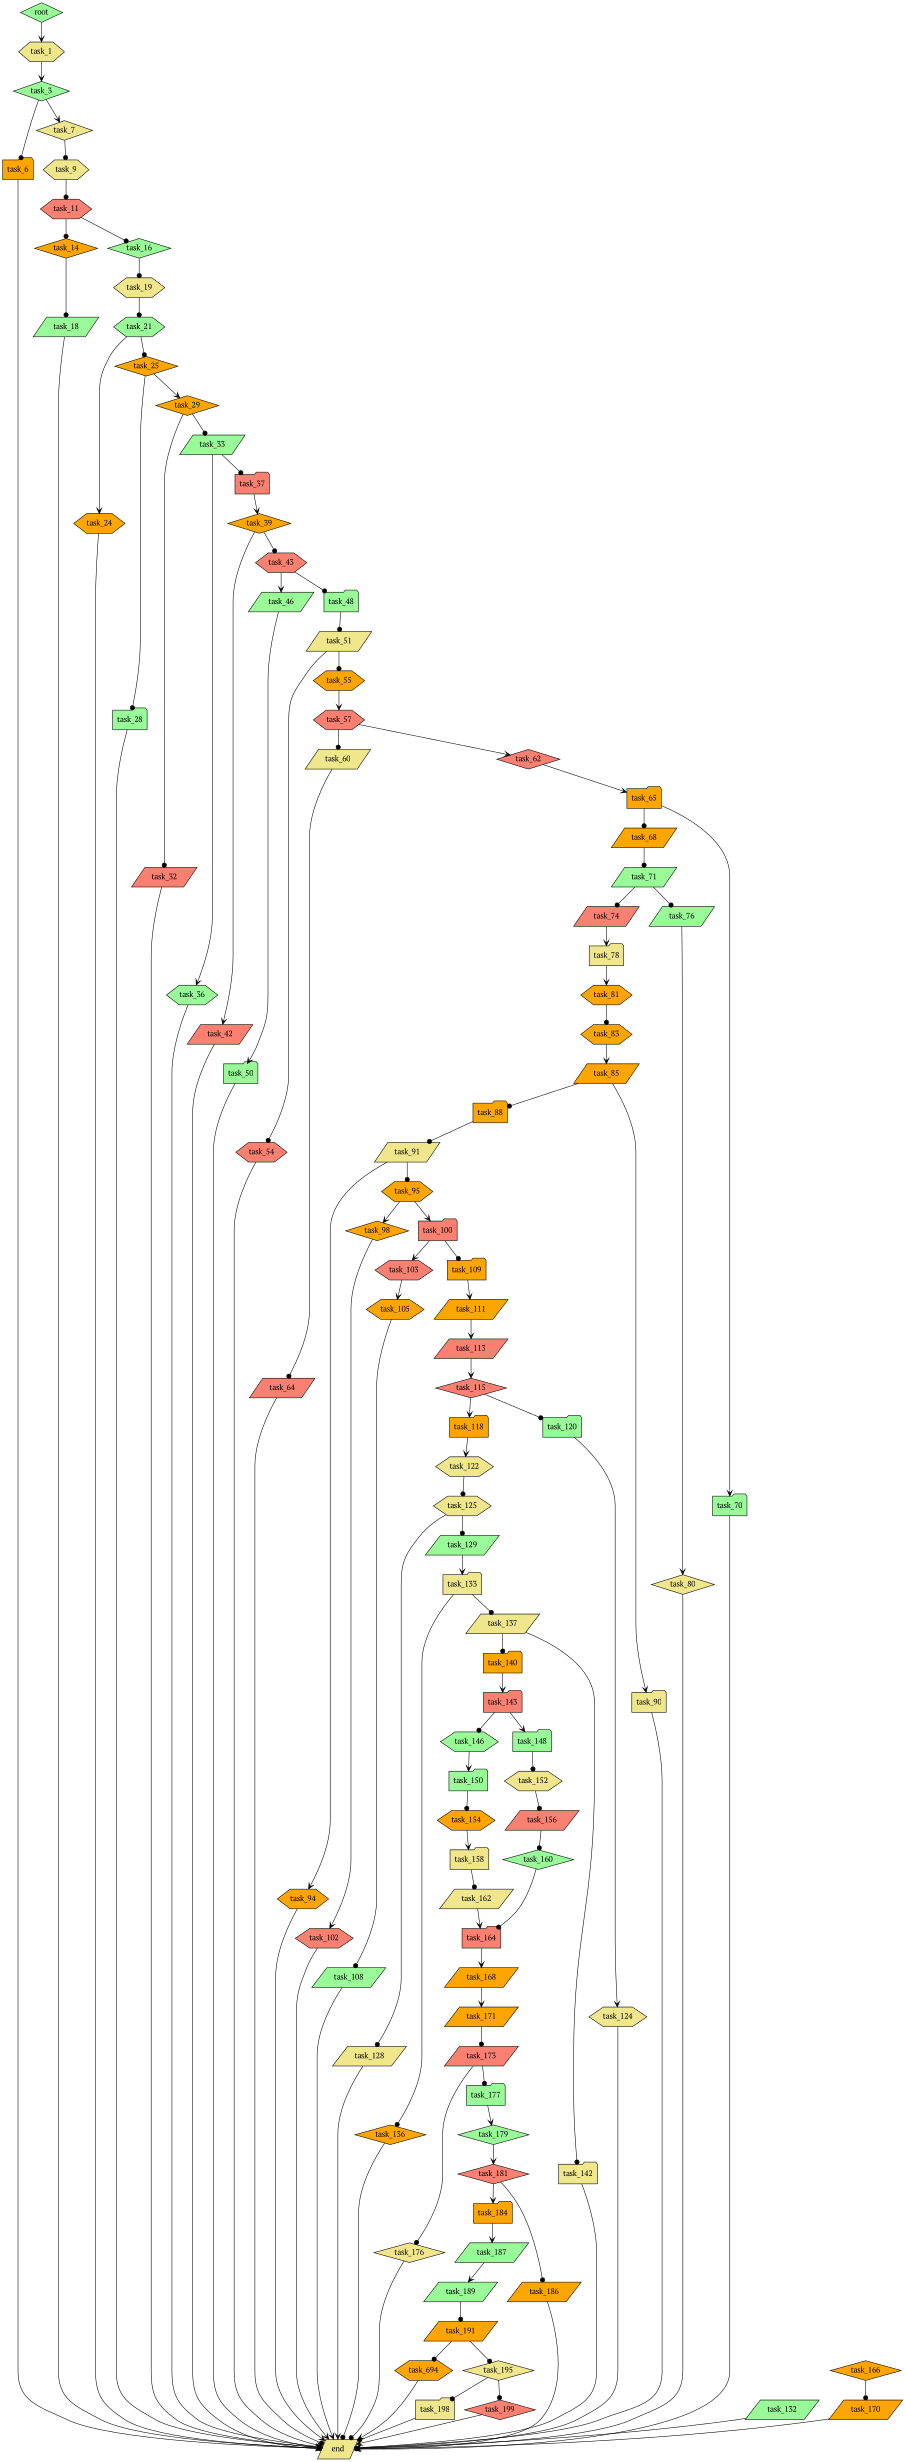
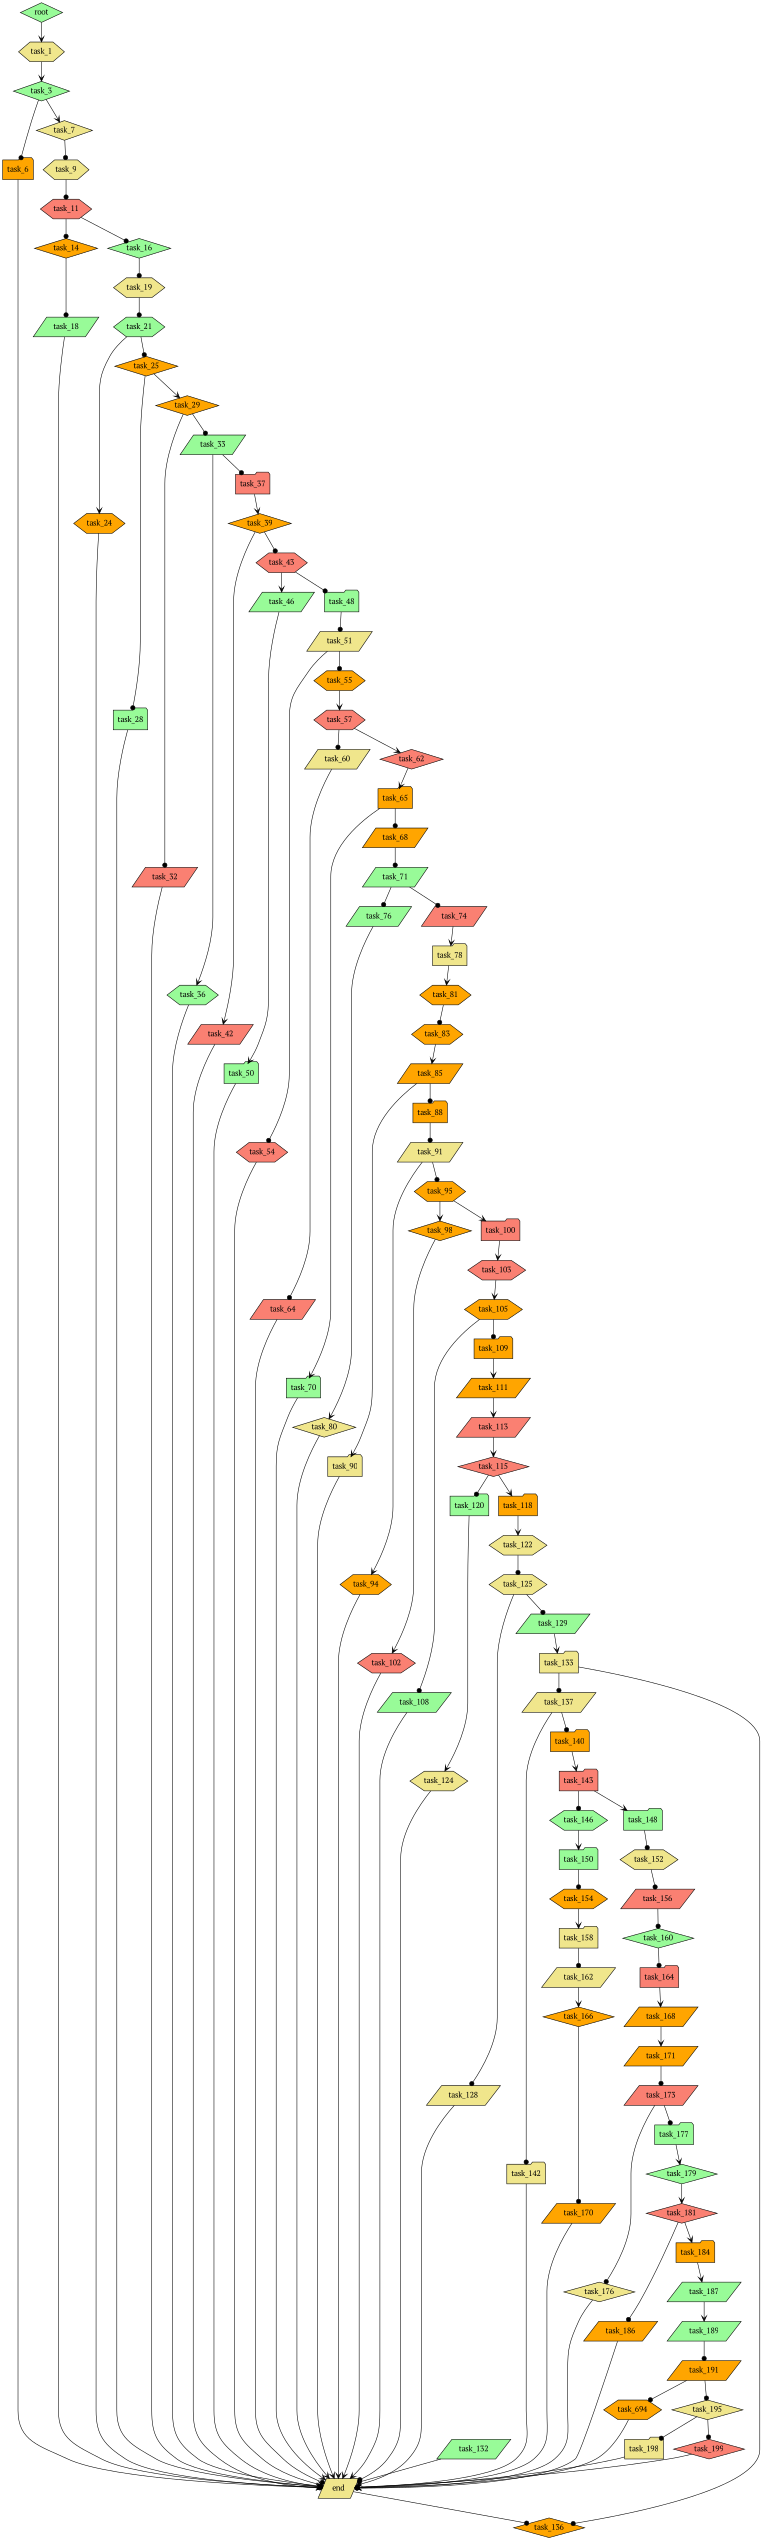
(451, 1249) -> (493, 1327)
(479, 1916) -> (579, 1995)
(359, 2287) -> (439, 2507)
